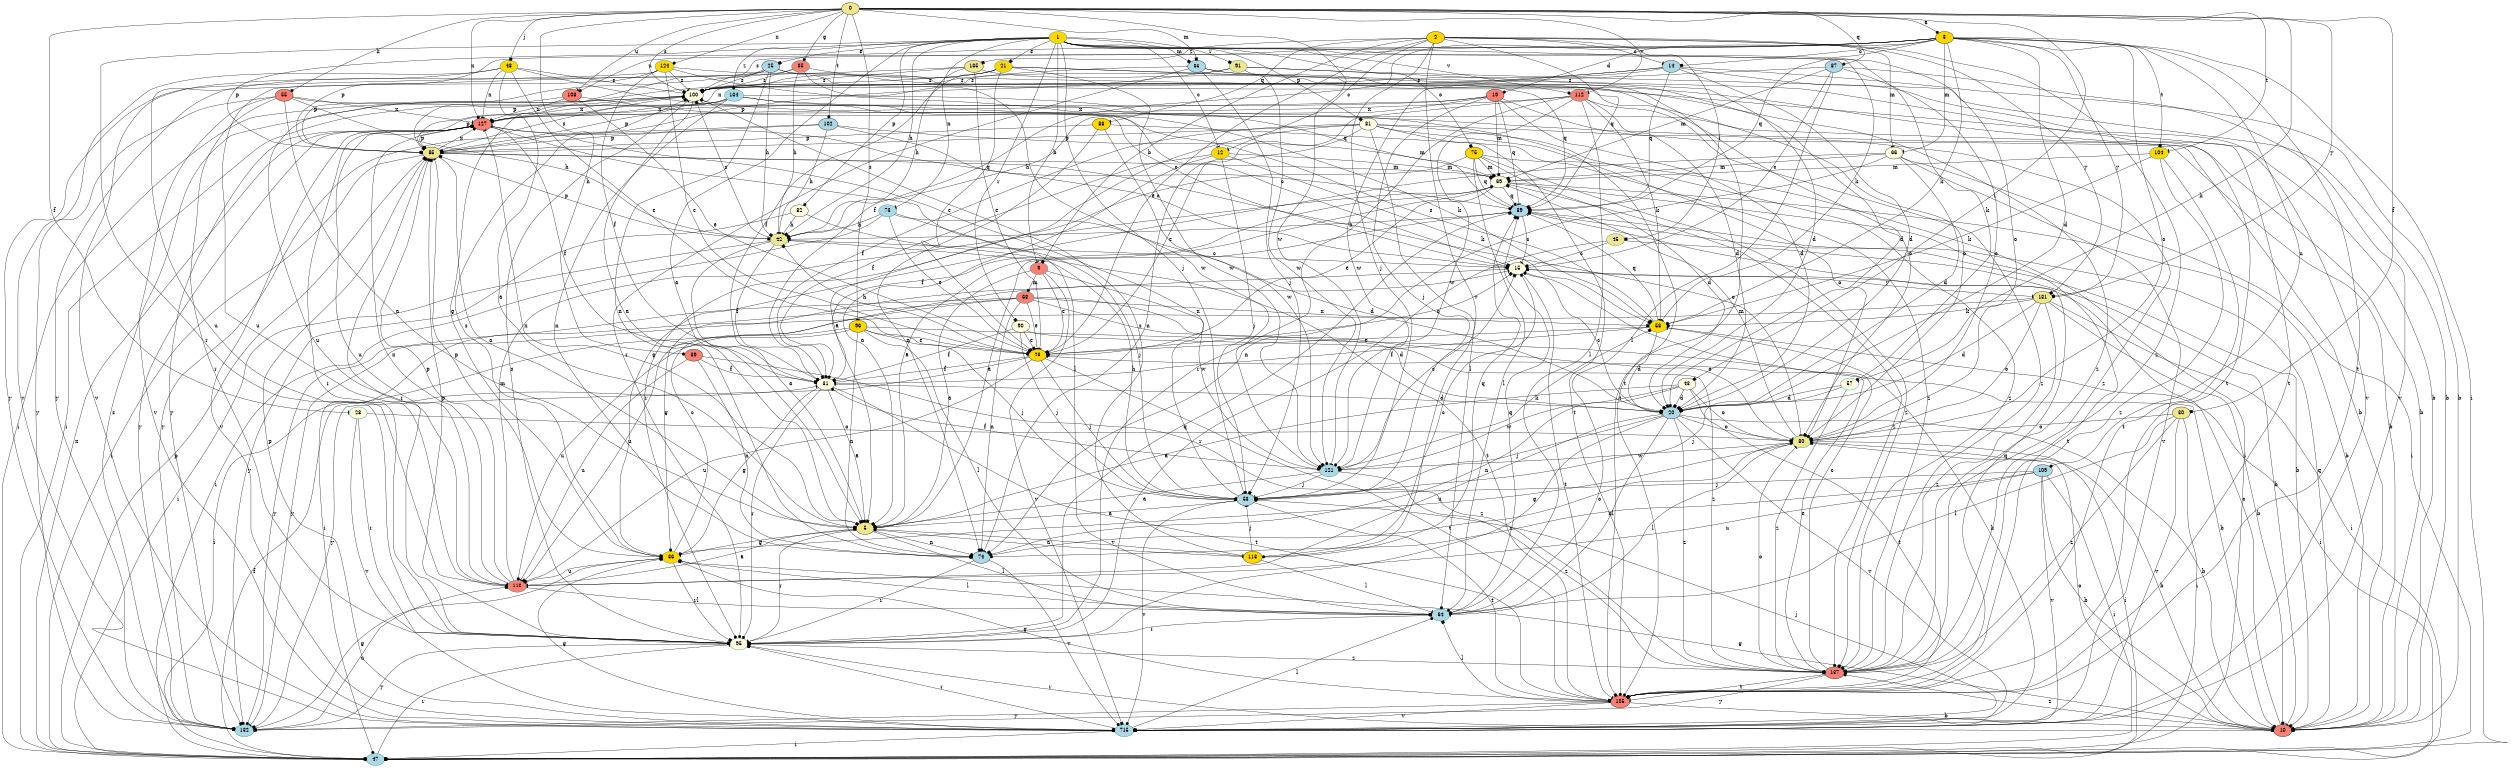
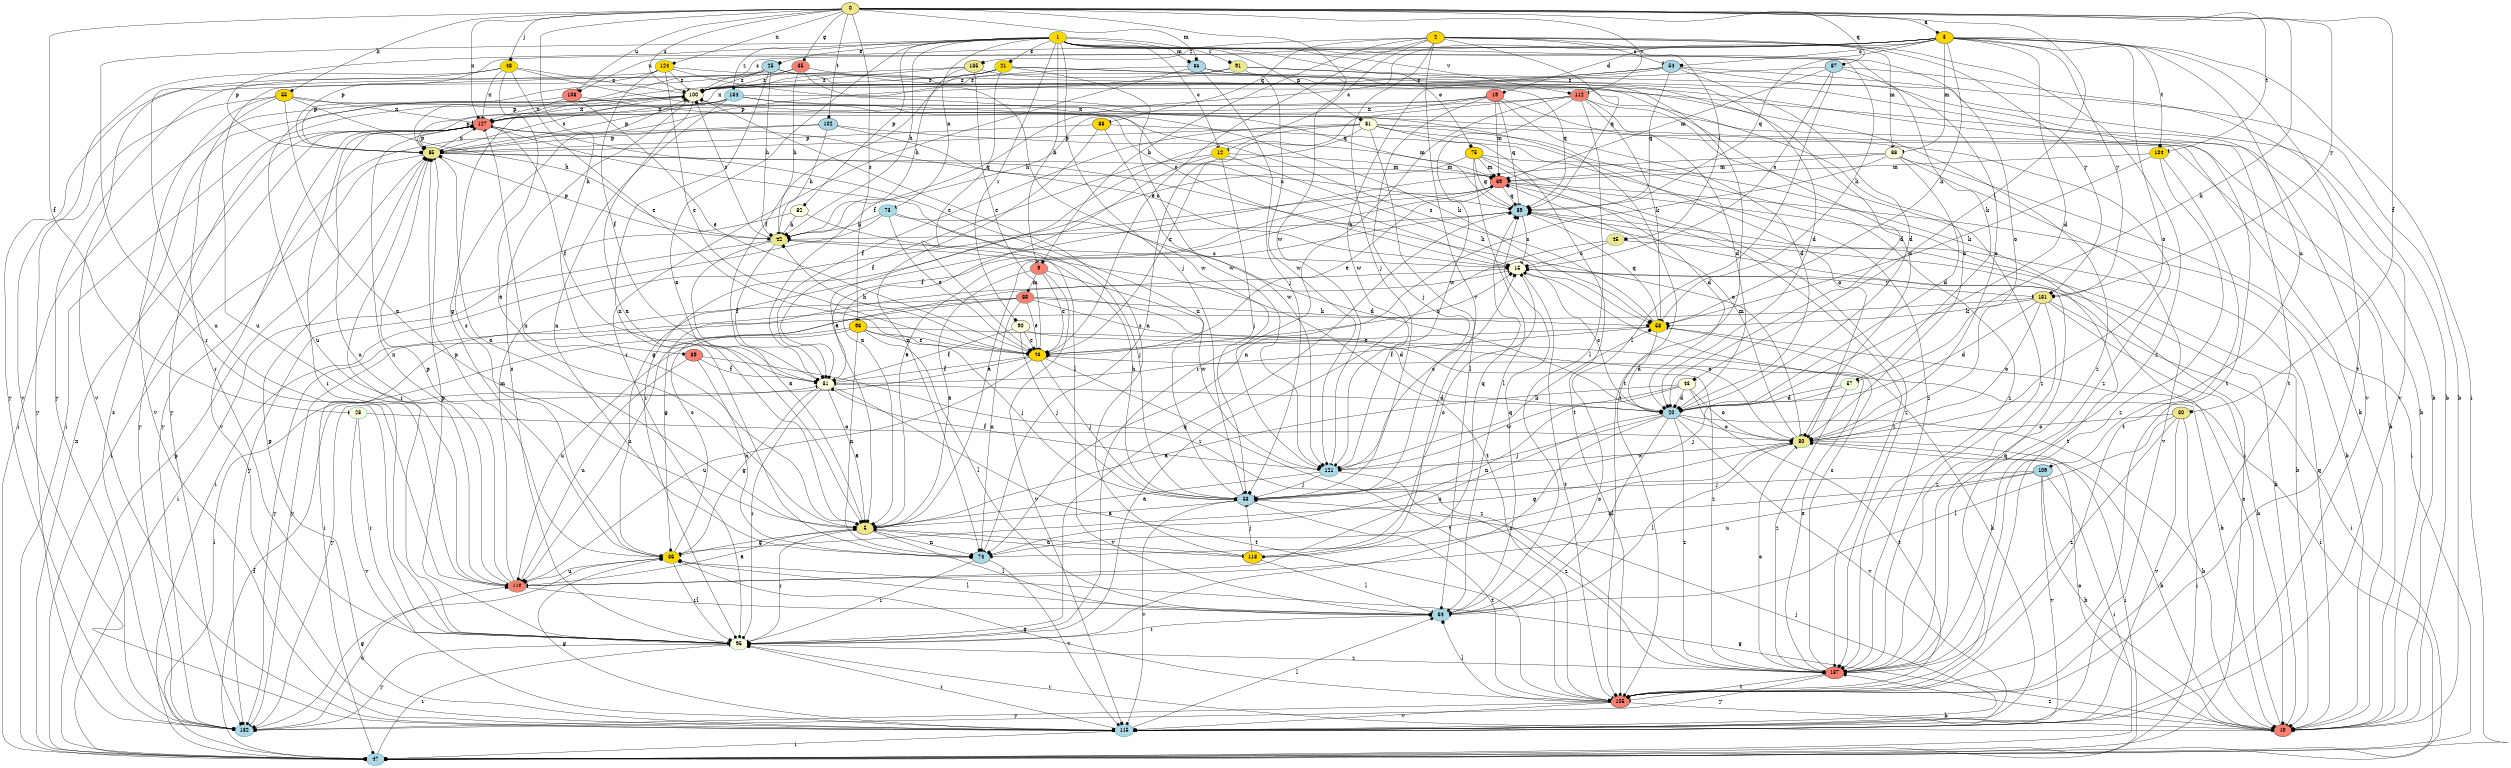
(1671, 66) -> (1671, 66)
(284, 95) -> (284, 95)
(1499, 182) -> (1499, 182)
(1322, 312) -> (1322, 312)
(1124, 731) -> (1124, 731)
